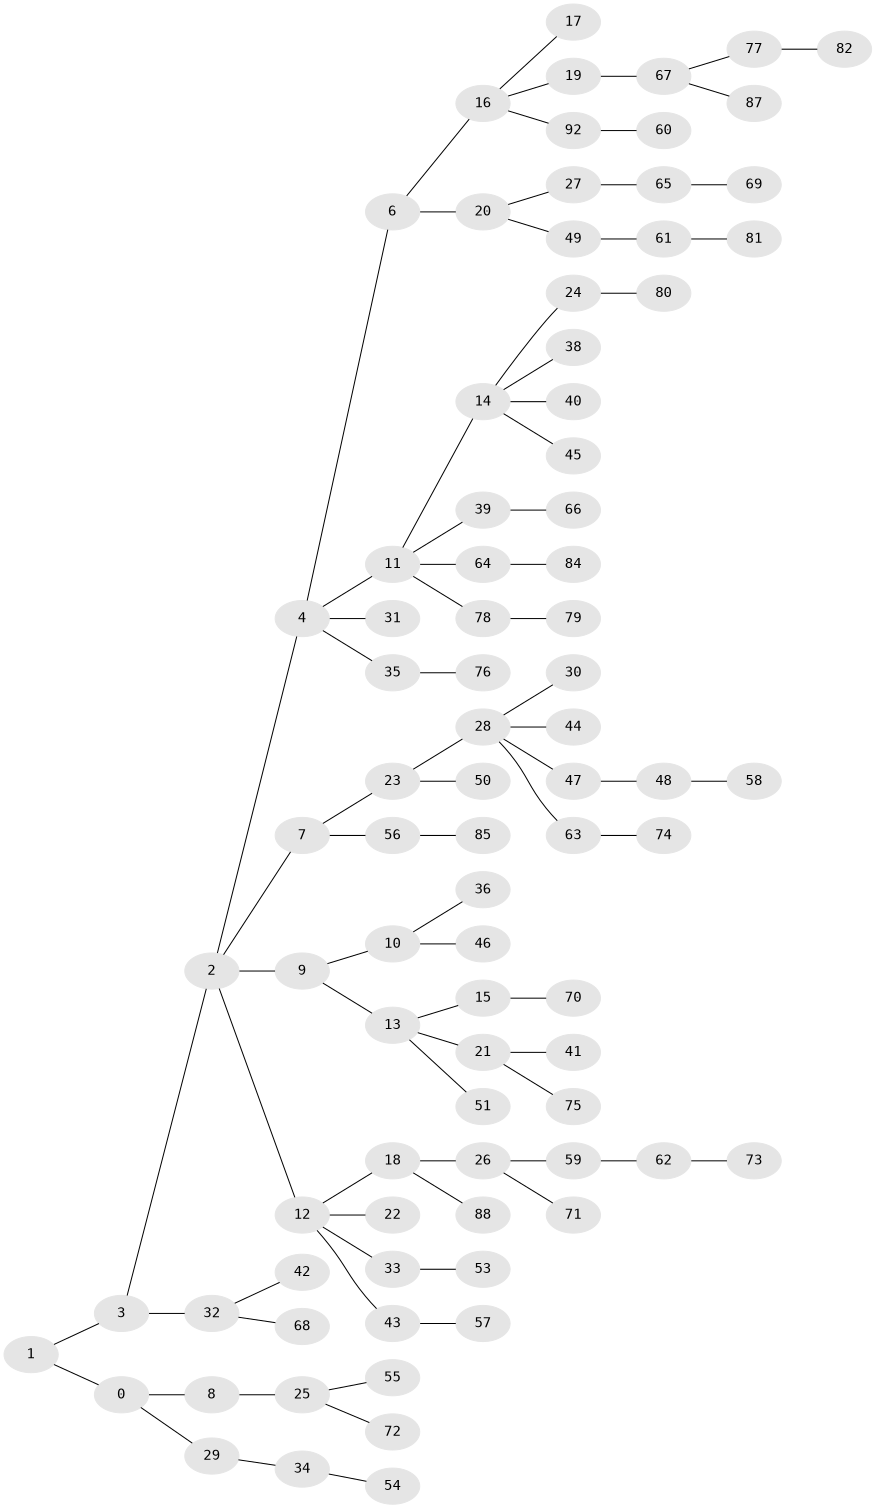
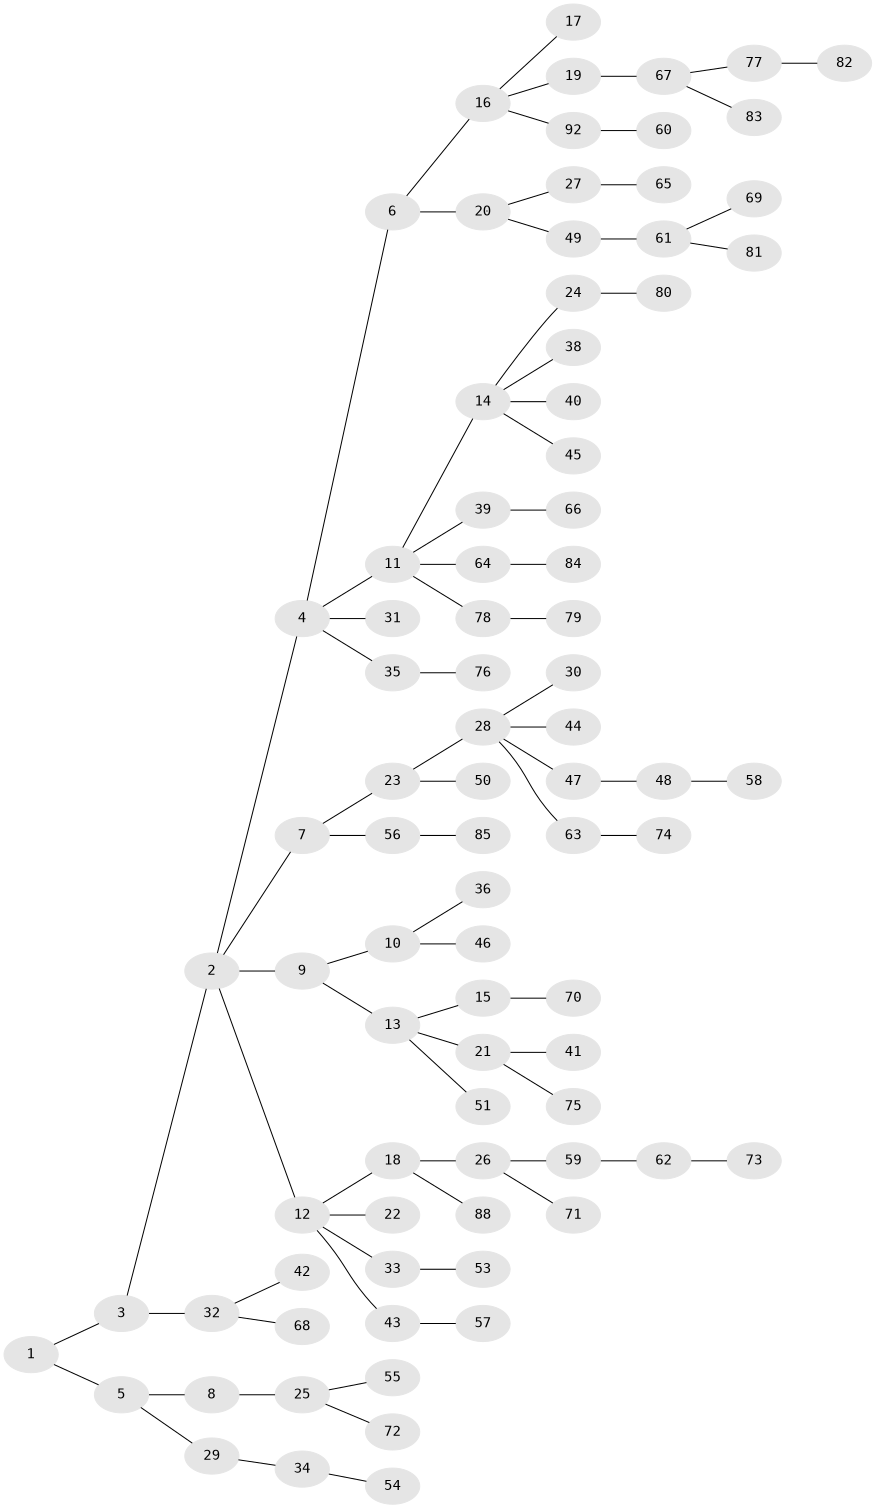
(754, 103) -> (754, 117)
(709, 185) -> (709, 219)
(122, 1395) -> (122, 1395)
